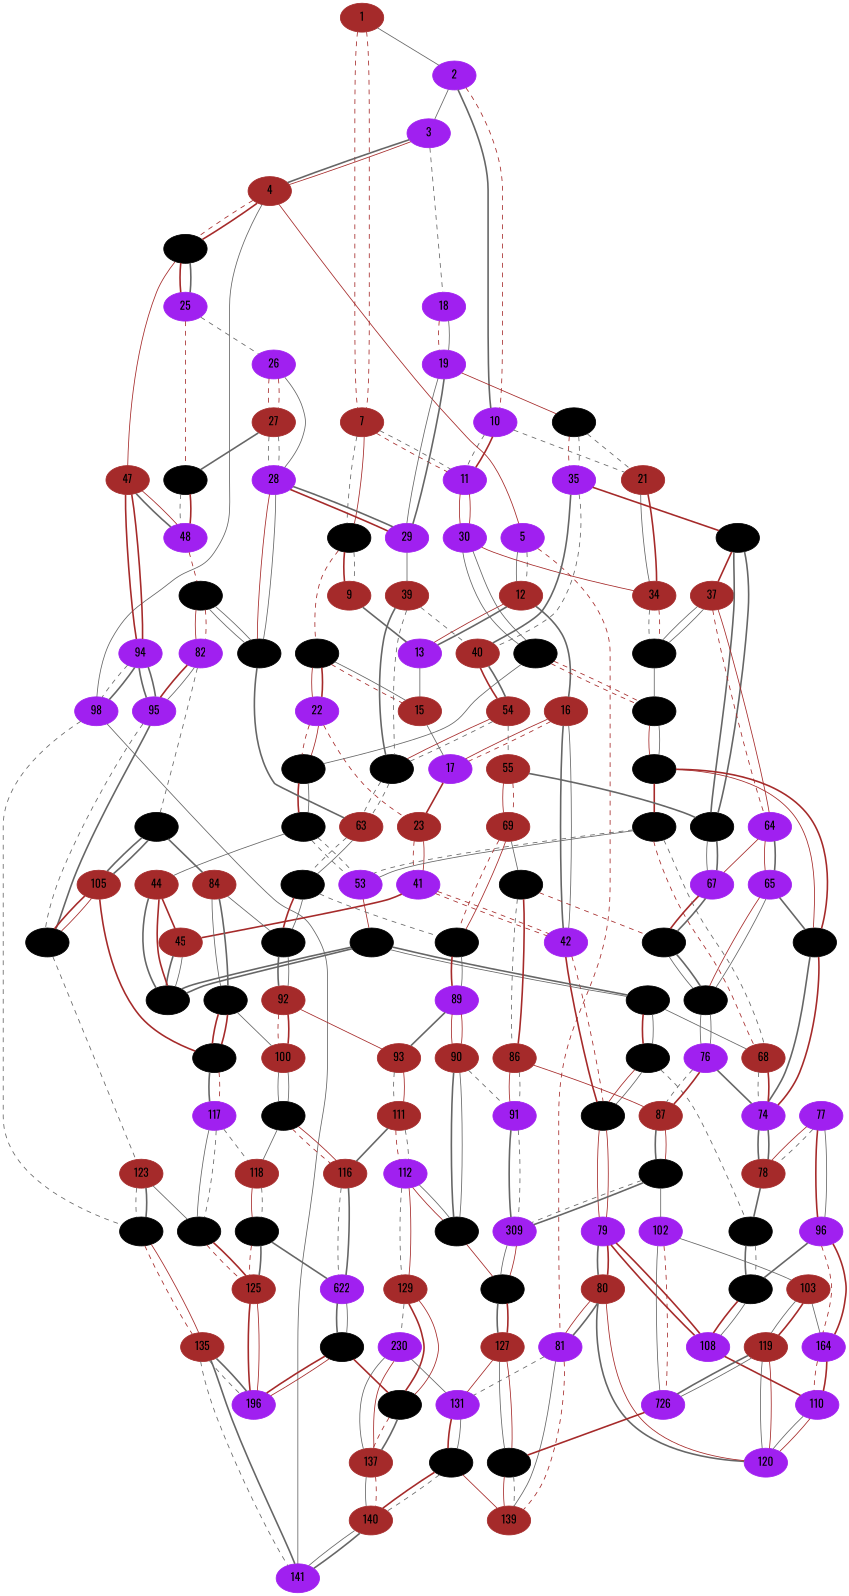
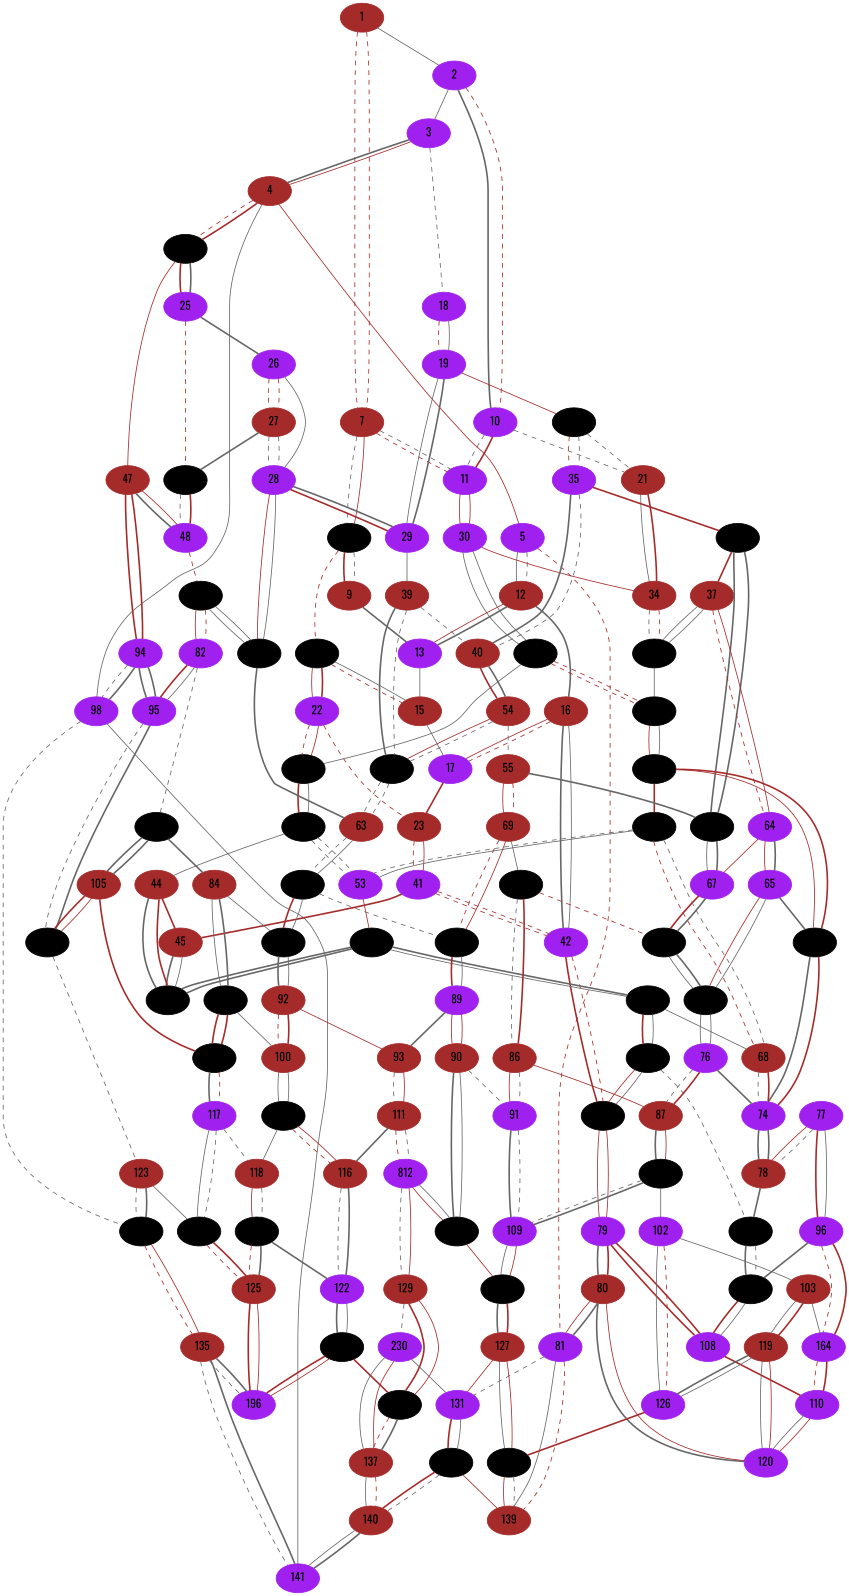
(224, 332) -> (224, 332)
(405, 1174) -> (405, 1174)
(515, 1231) -> (515, 1231)
(342, 1289) -> (342, 1289)
(663, 1405) -> (663, 1405)
